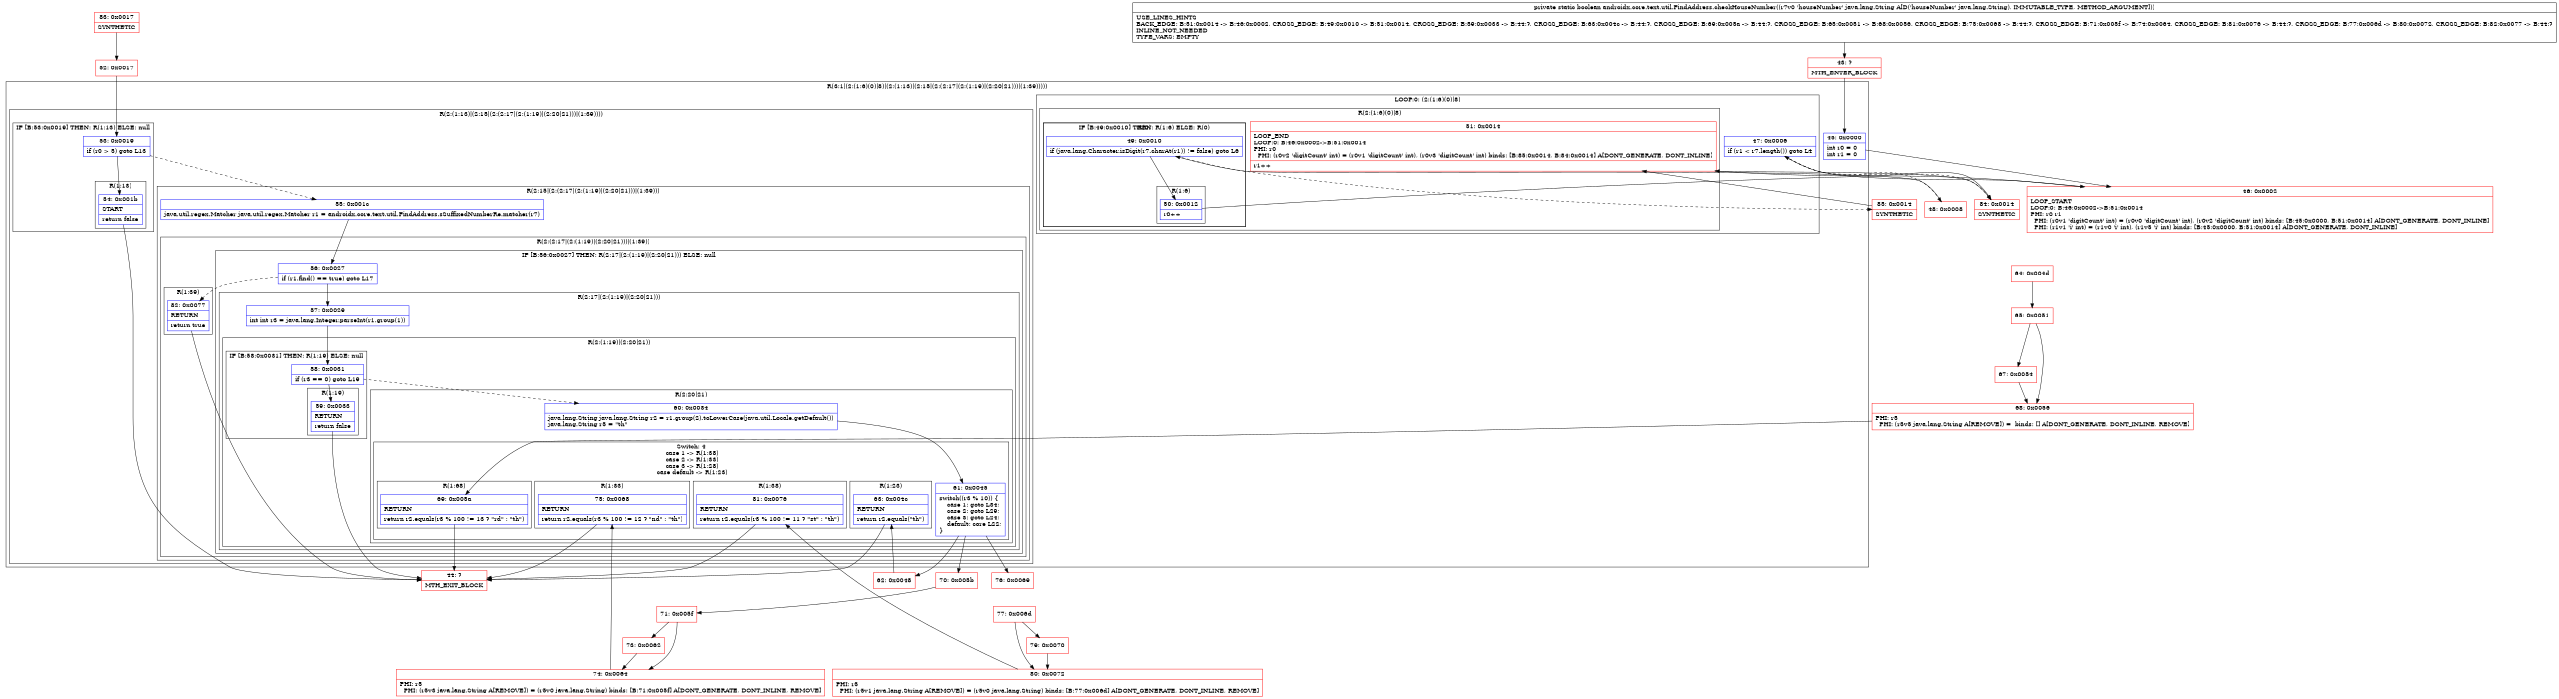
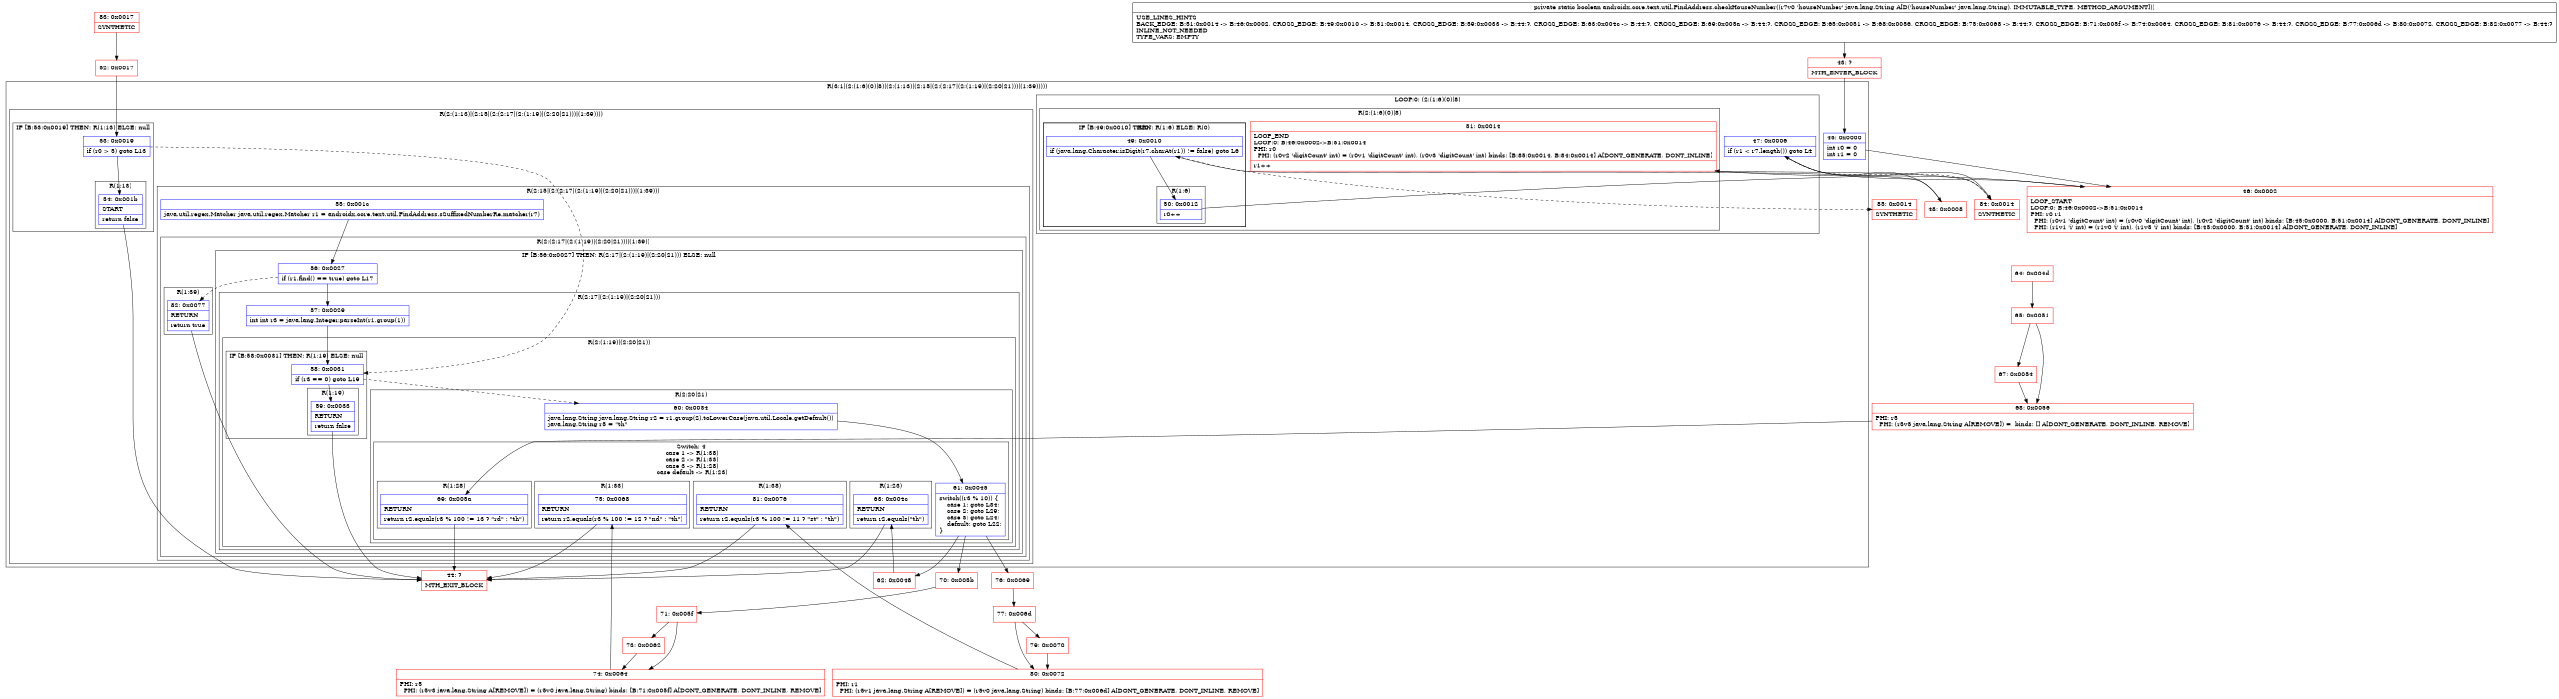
(1864, 174) -> (1864, 174)
(231, 177) -> (530, 172)
(1759, 189) -> none
(454, 486) -> (454, 486)
(970, 524) -> (970, 524)
none -> (1013, 595)
(848, 684) -> (848, 684)
